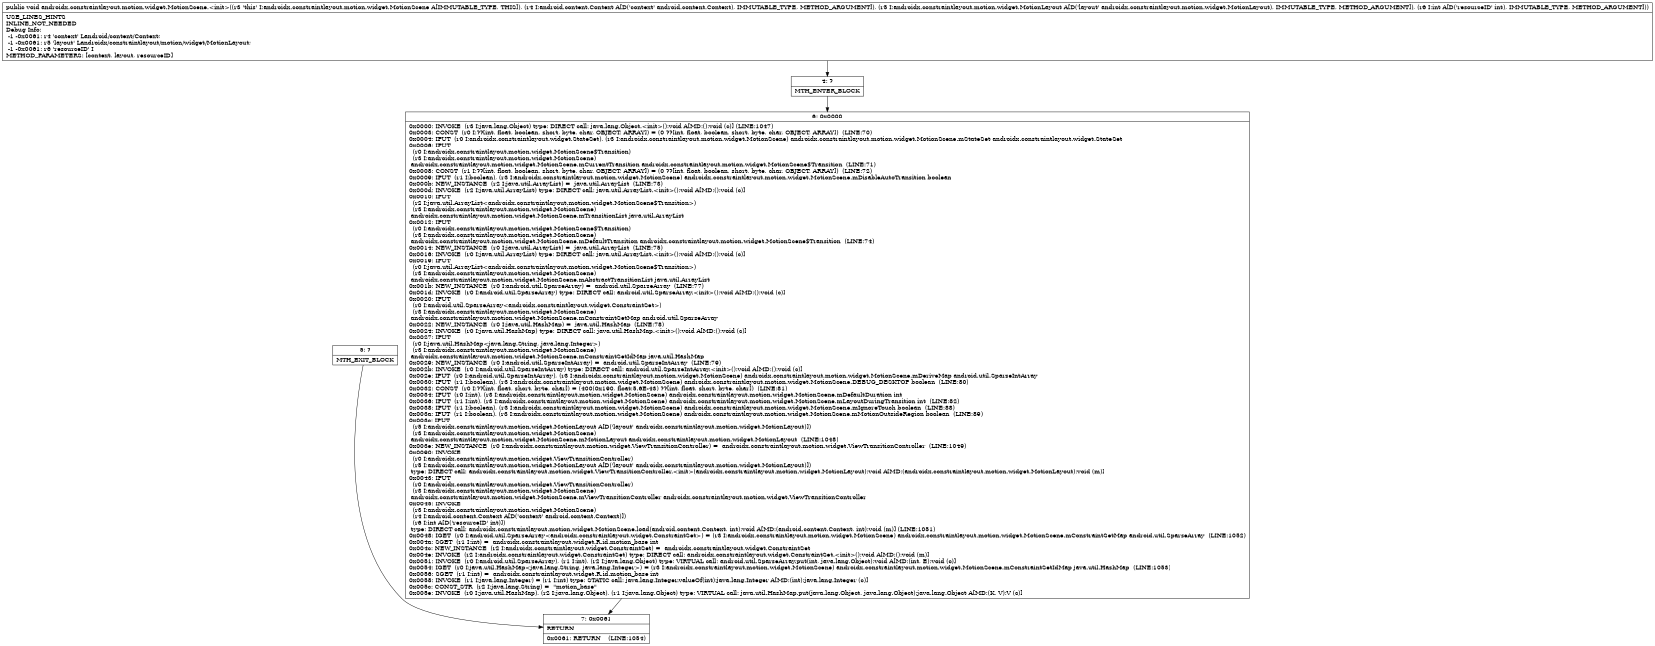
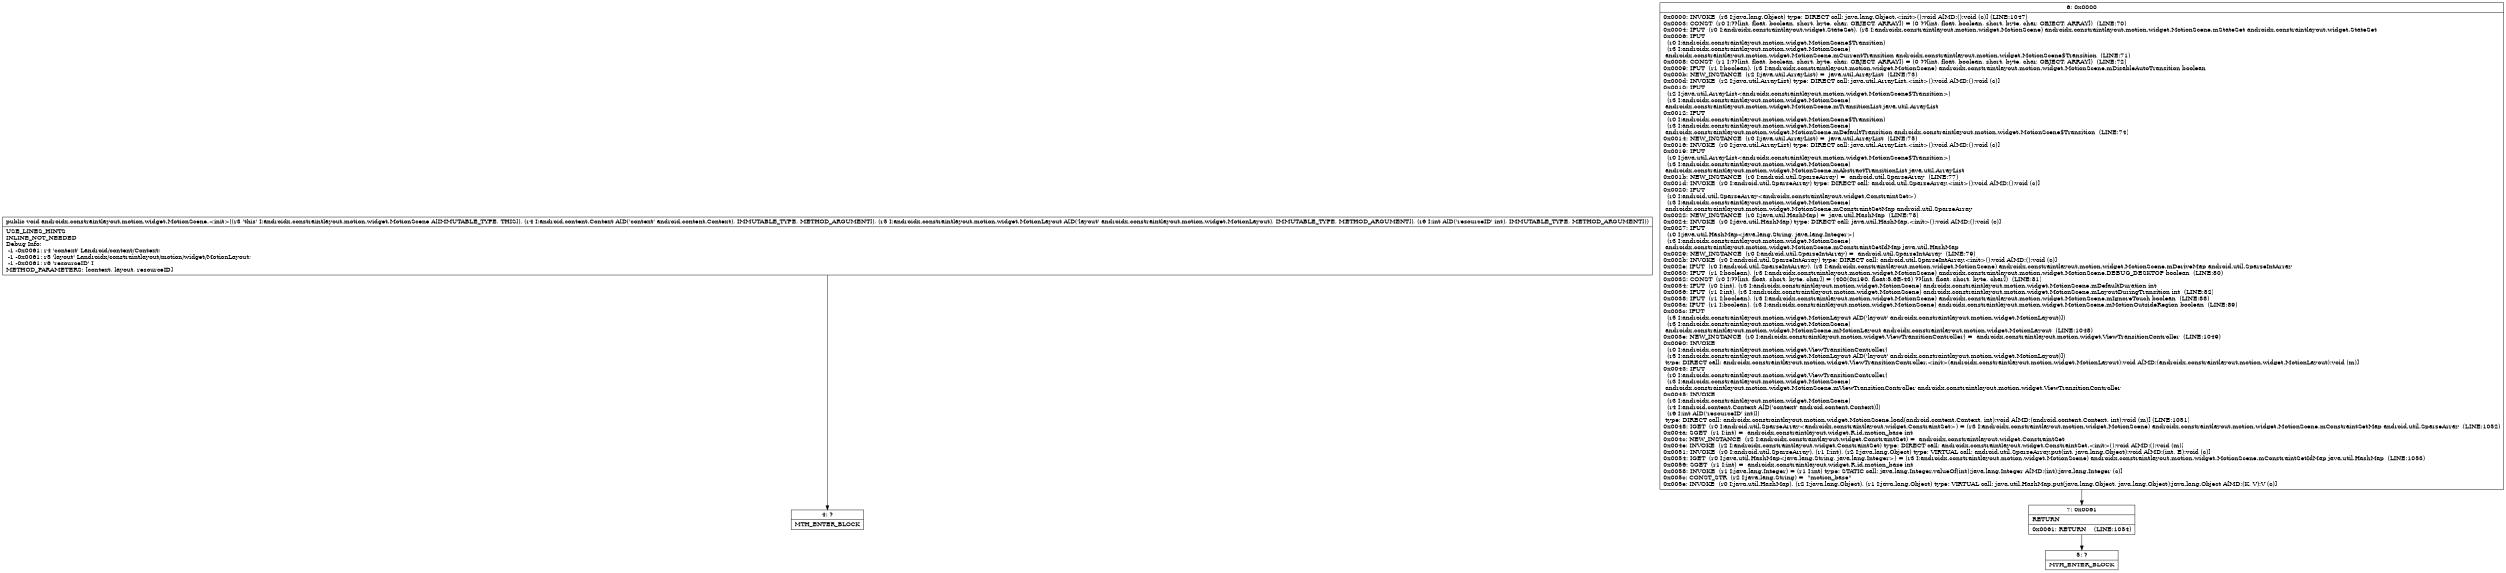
(827, 102) -> none
(365, 360) -> (2082, 565)
(374, 555) -> (2082, 540)
